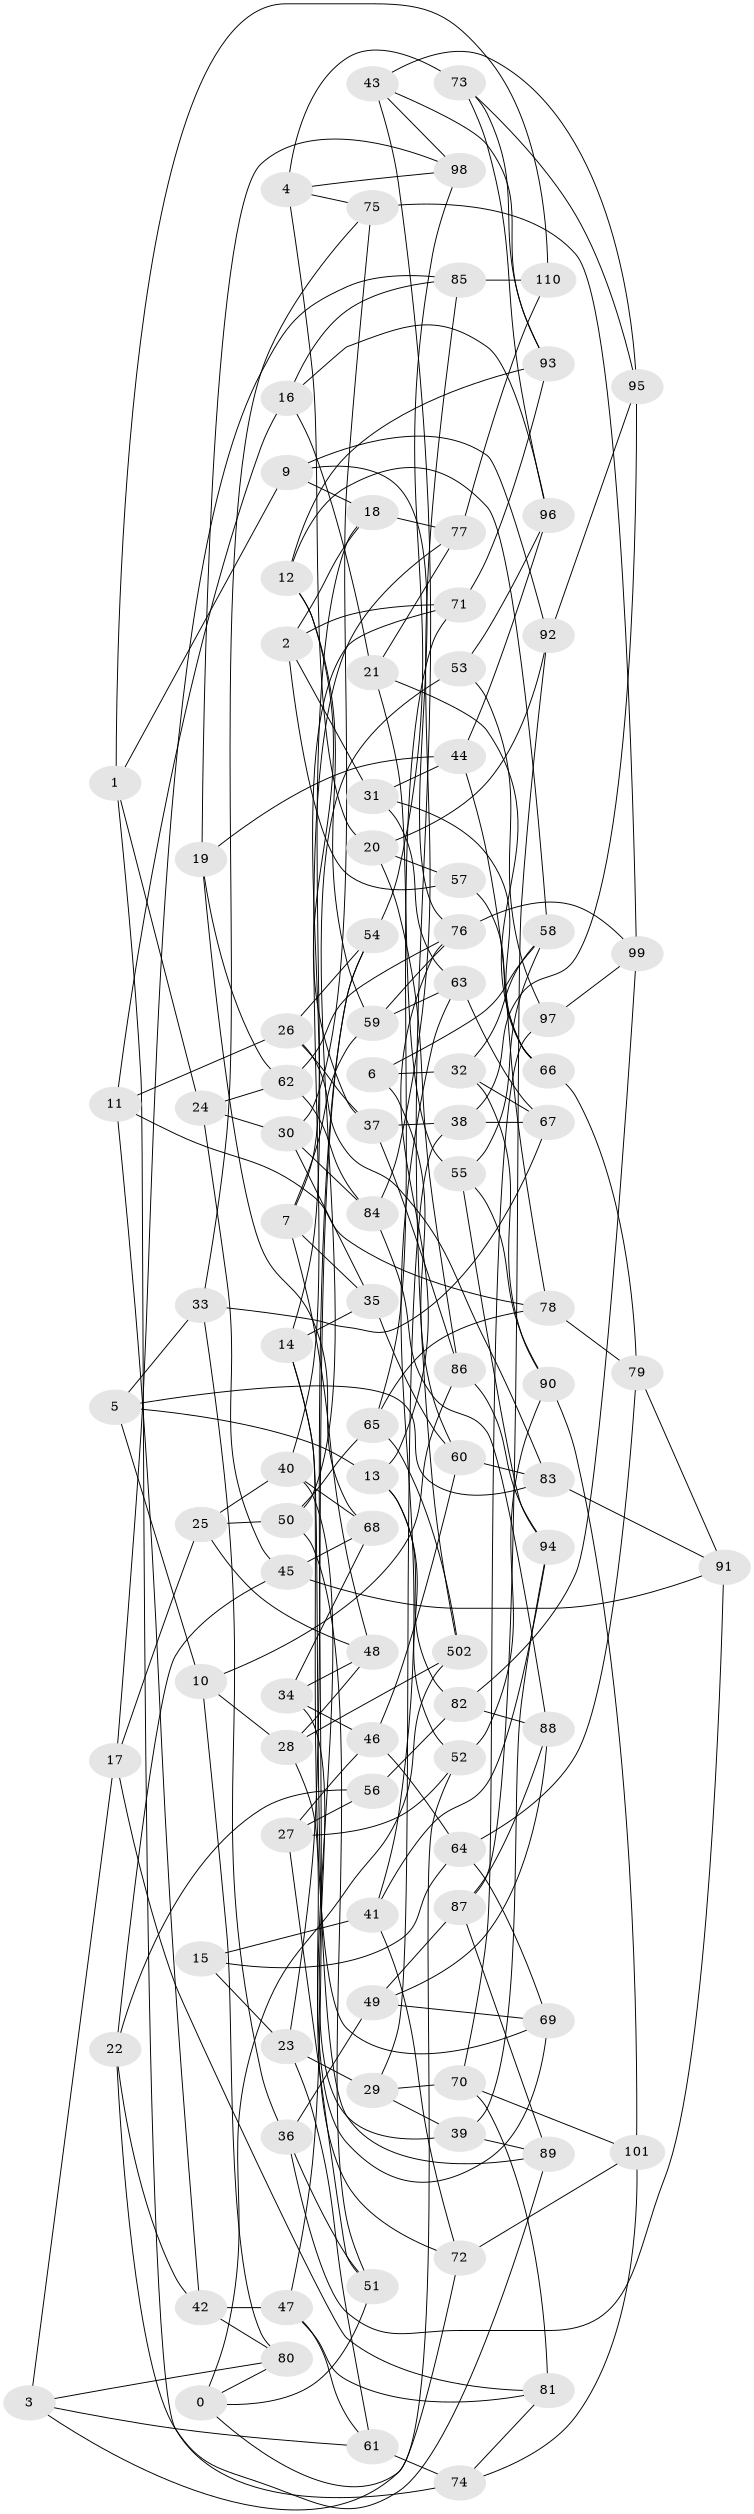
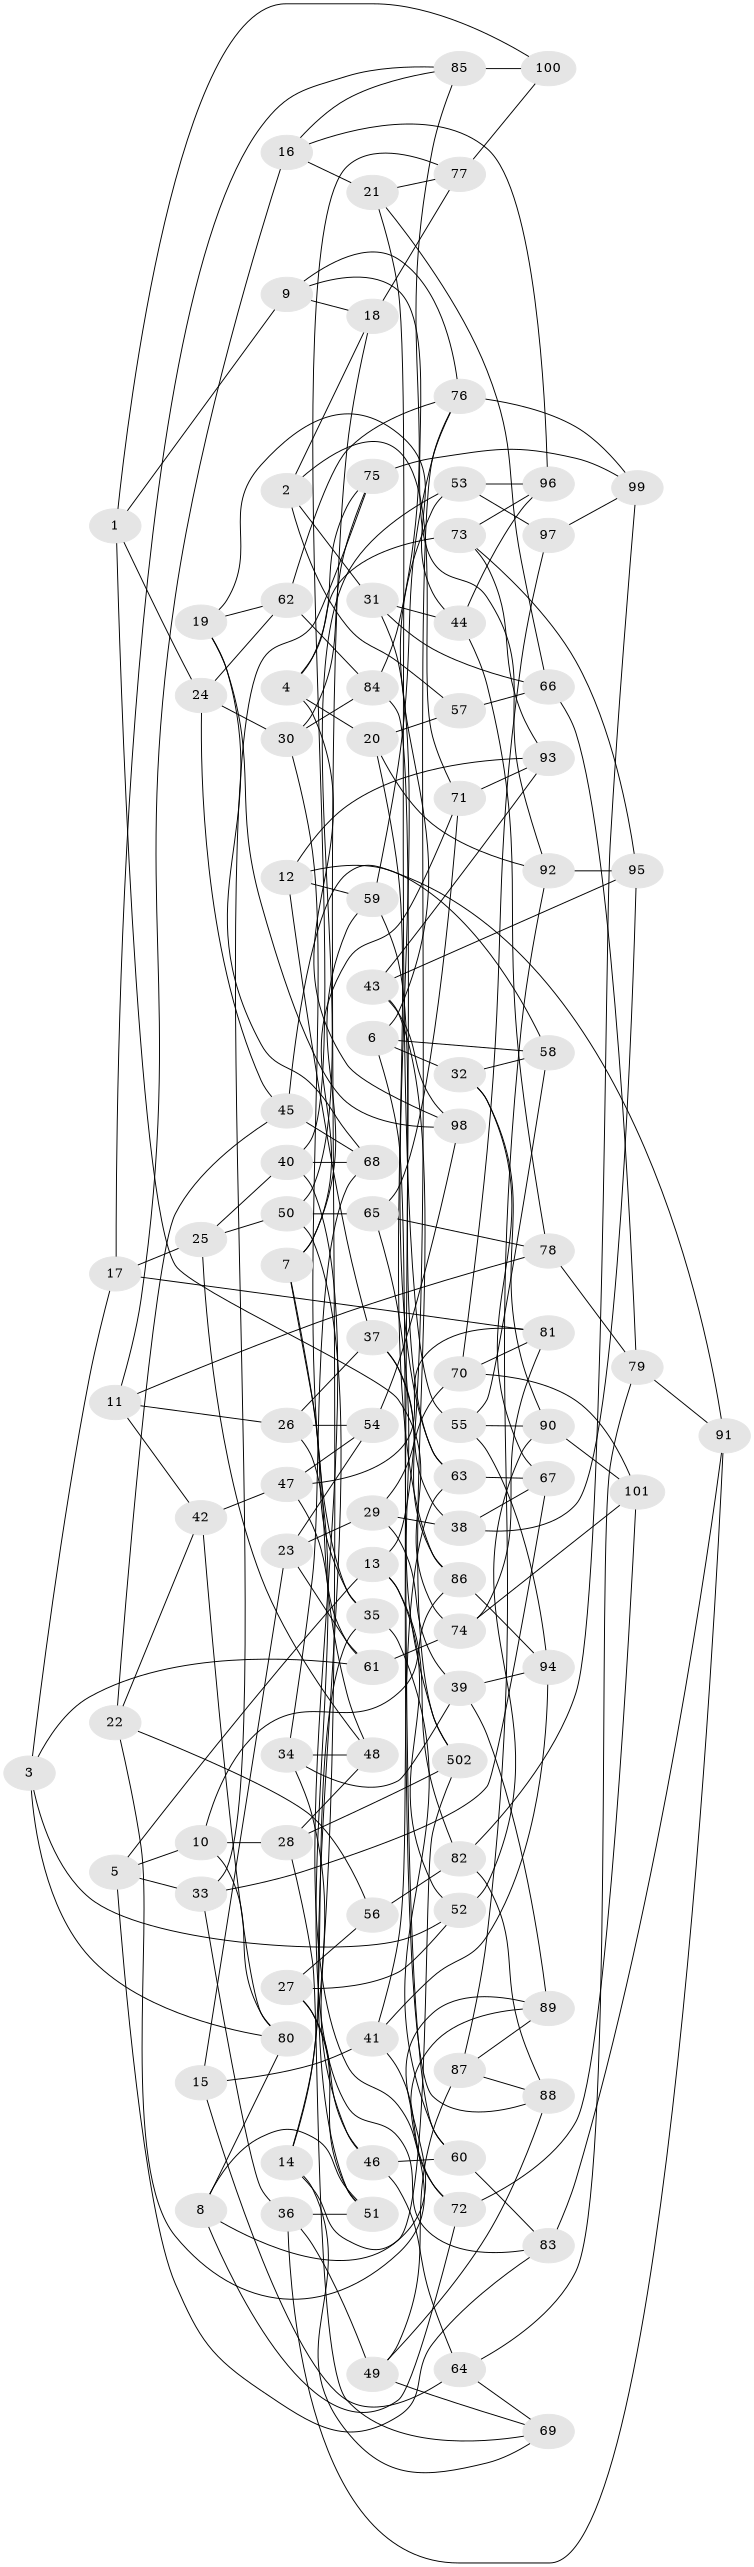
(549, 280) -> (549, 69)
none -> (414, 761)
(201, 2403) -> (201, 2210)
